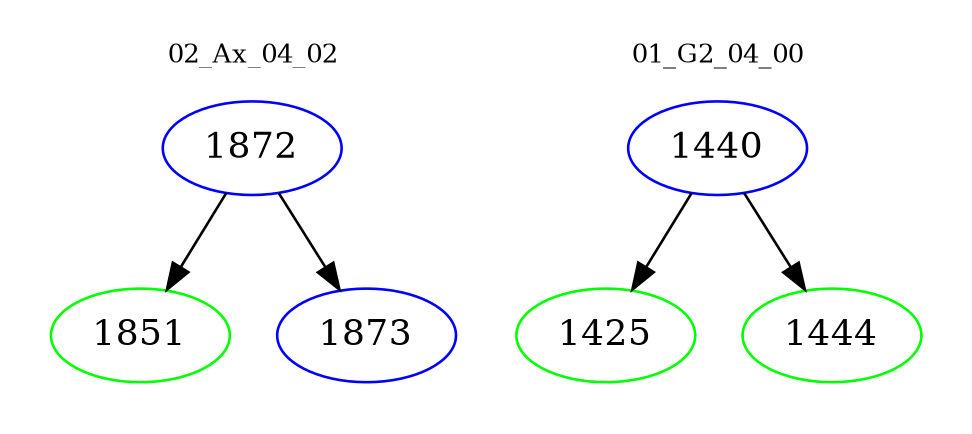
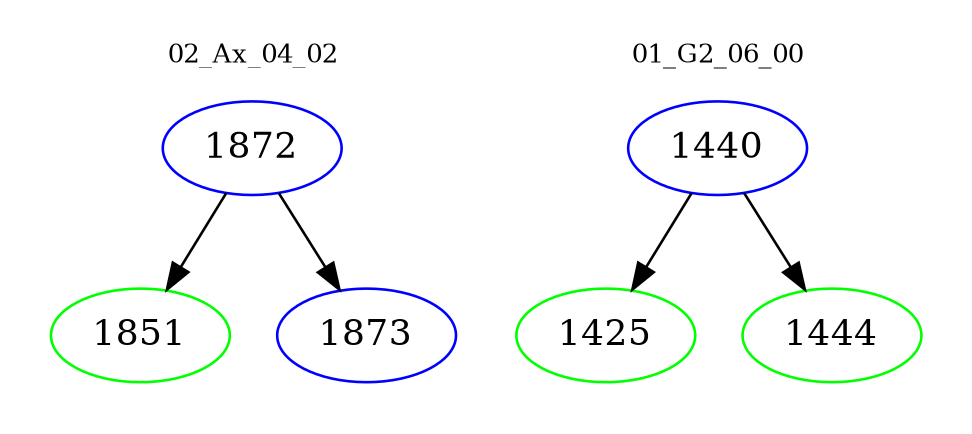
(719, 56) -> (719, 56)
